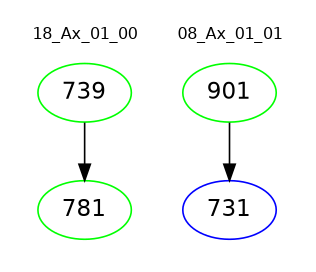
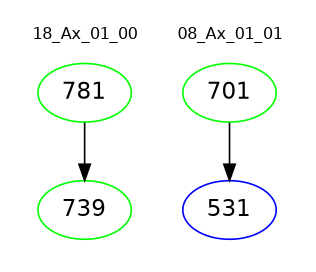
(230, 93) -> (230, 93)
(85, 143) -> (85, 143)
(230, 210) -> (230, 210)
